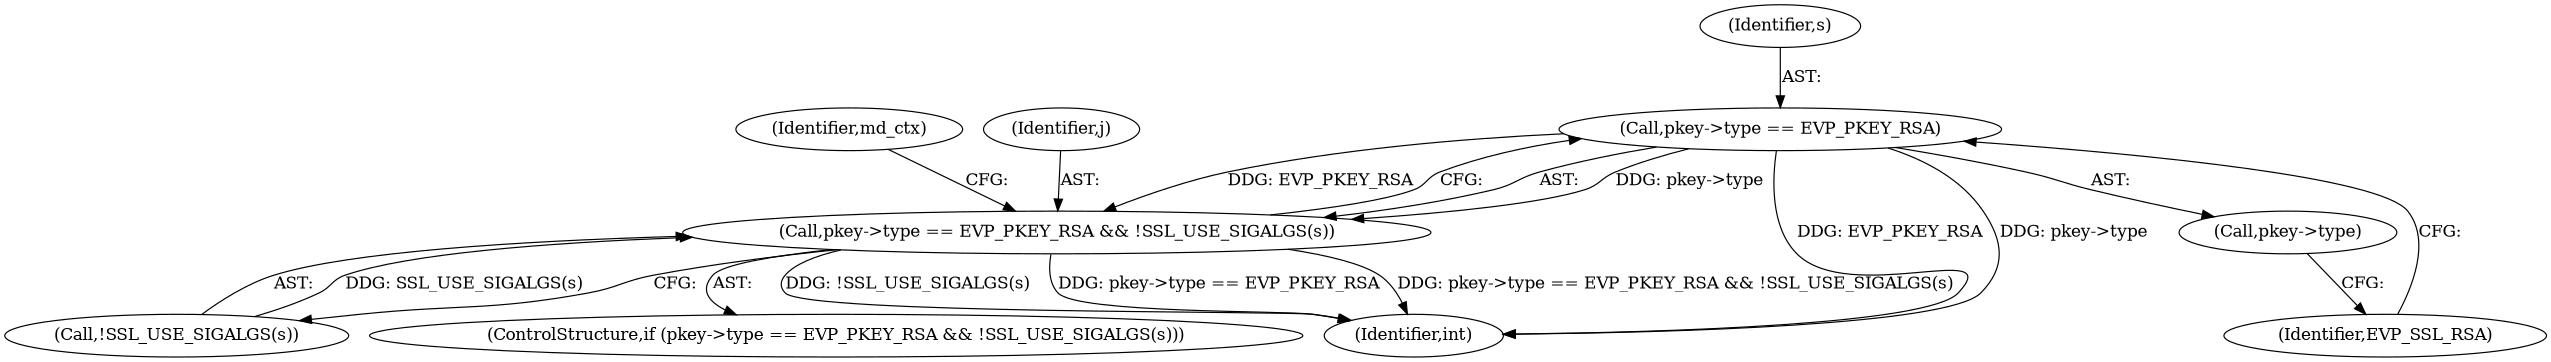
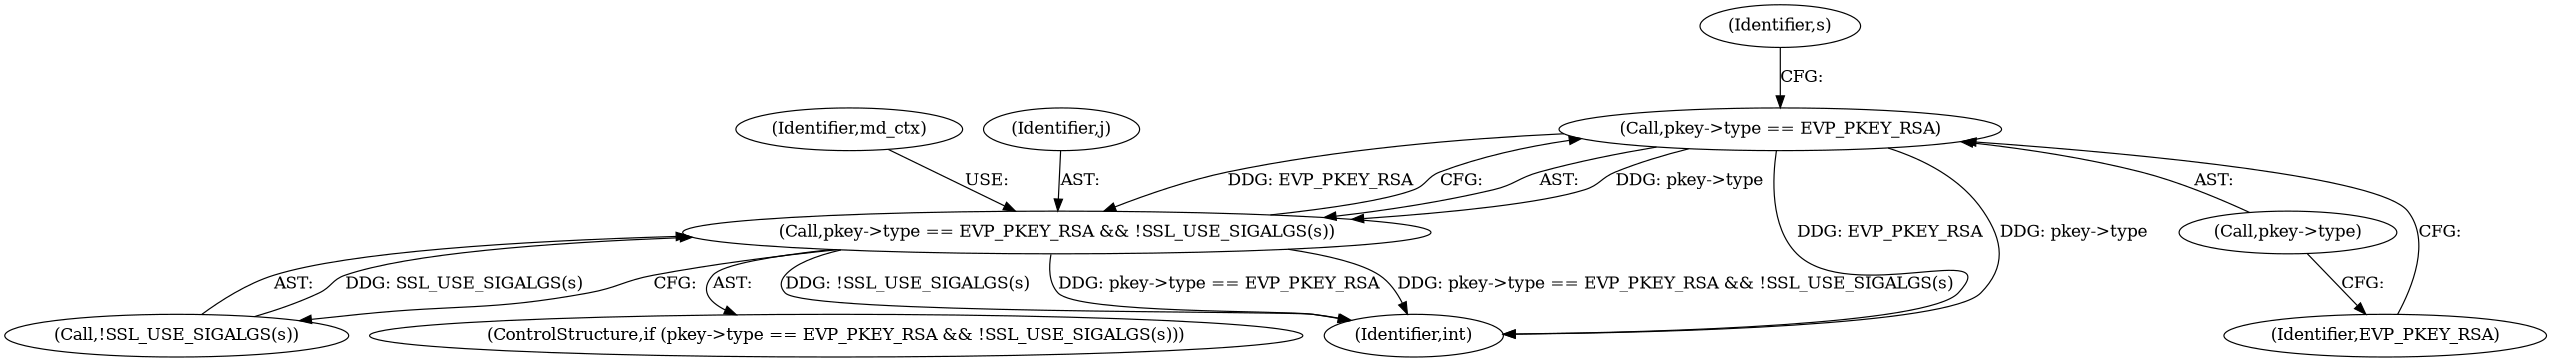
(1805, 78) -> (1805, 78)
(2050, 178) -> (2114, 166)
(990, 181) -> (990, 181)
(2385, 336) -> (2385, 336)
